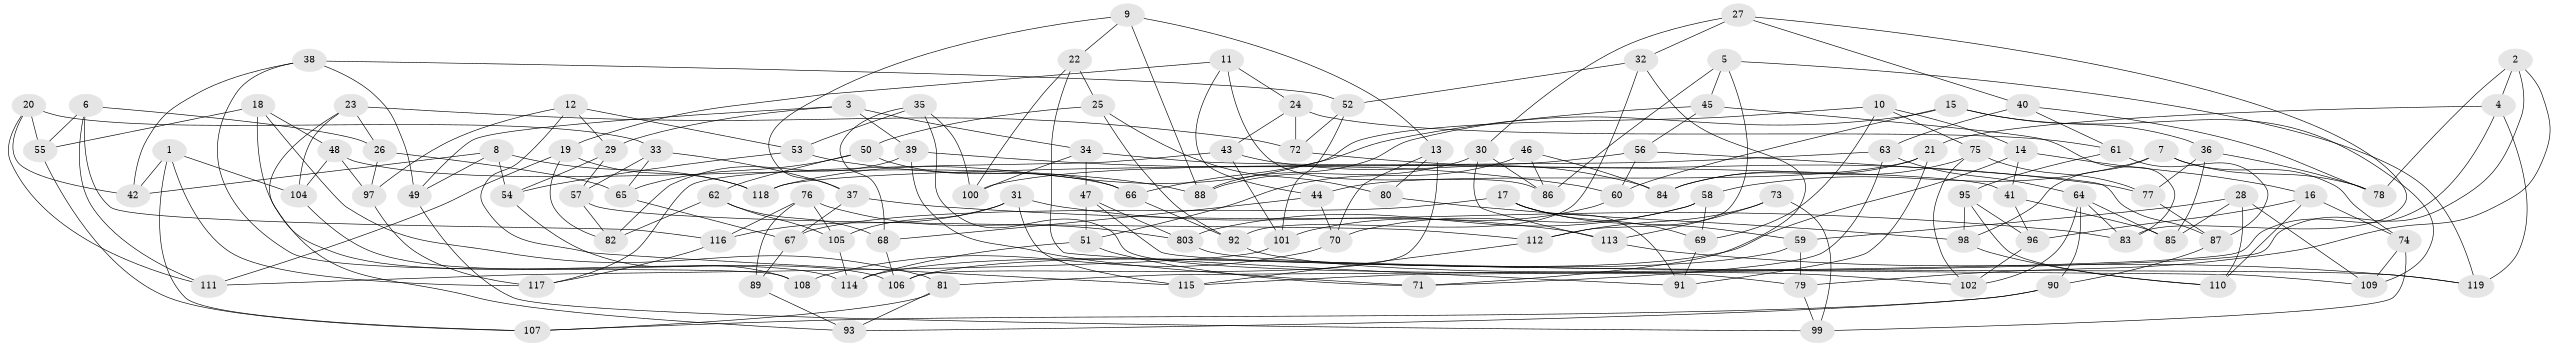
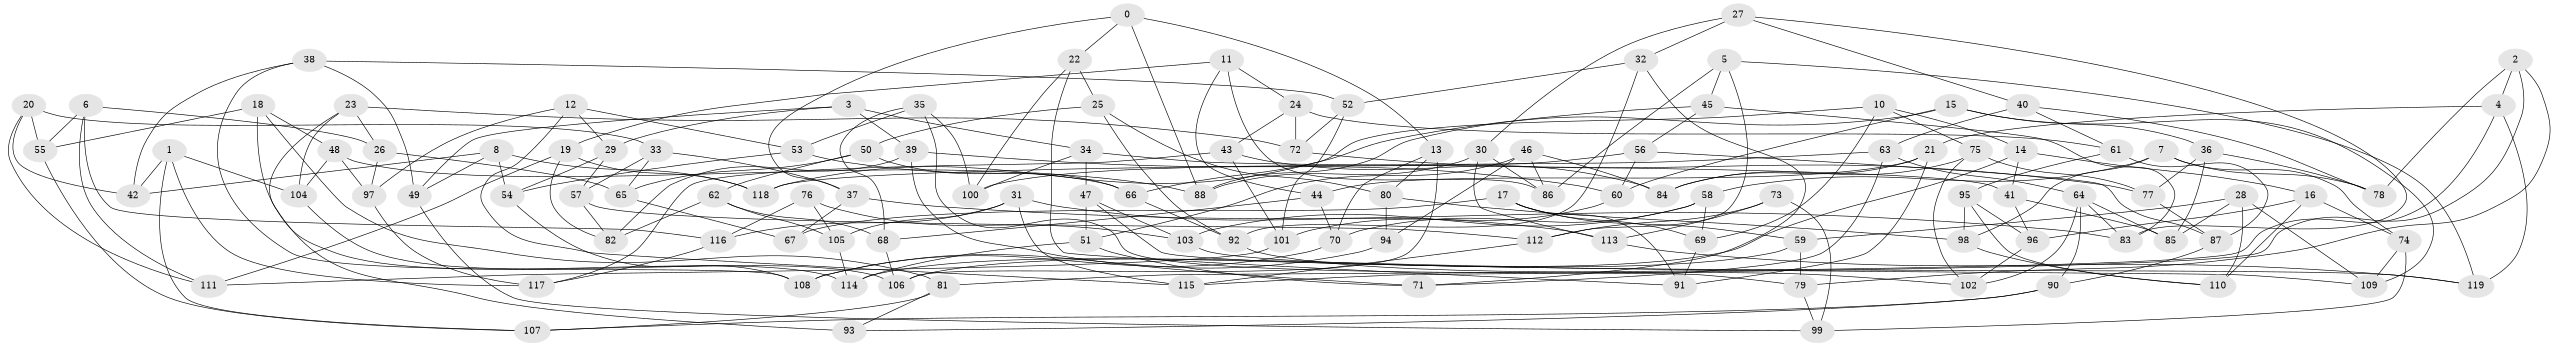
(1127, 15) -> (1127, 15)
(1185, 241) -> (1185, 241)
none -> (1386, 241)
(756, 286) -> none
